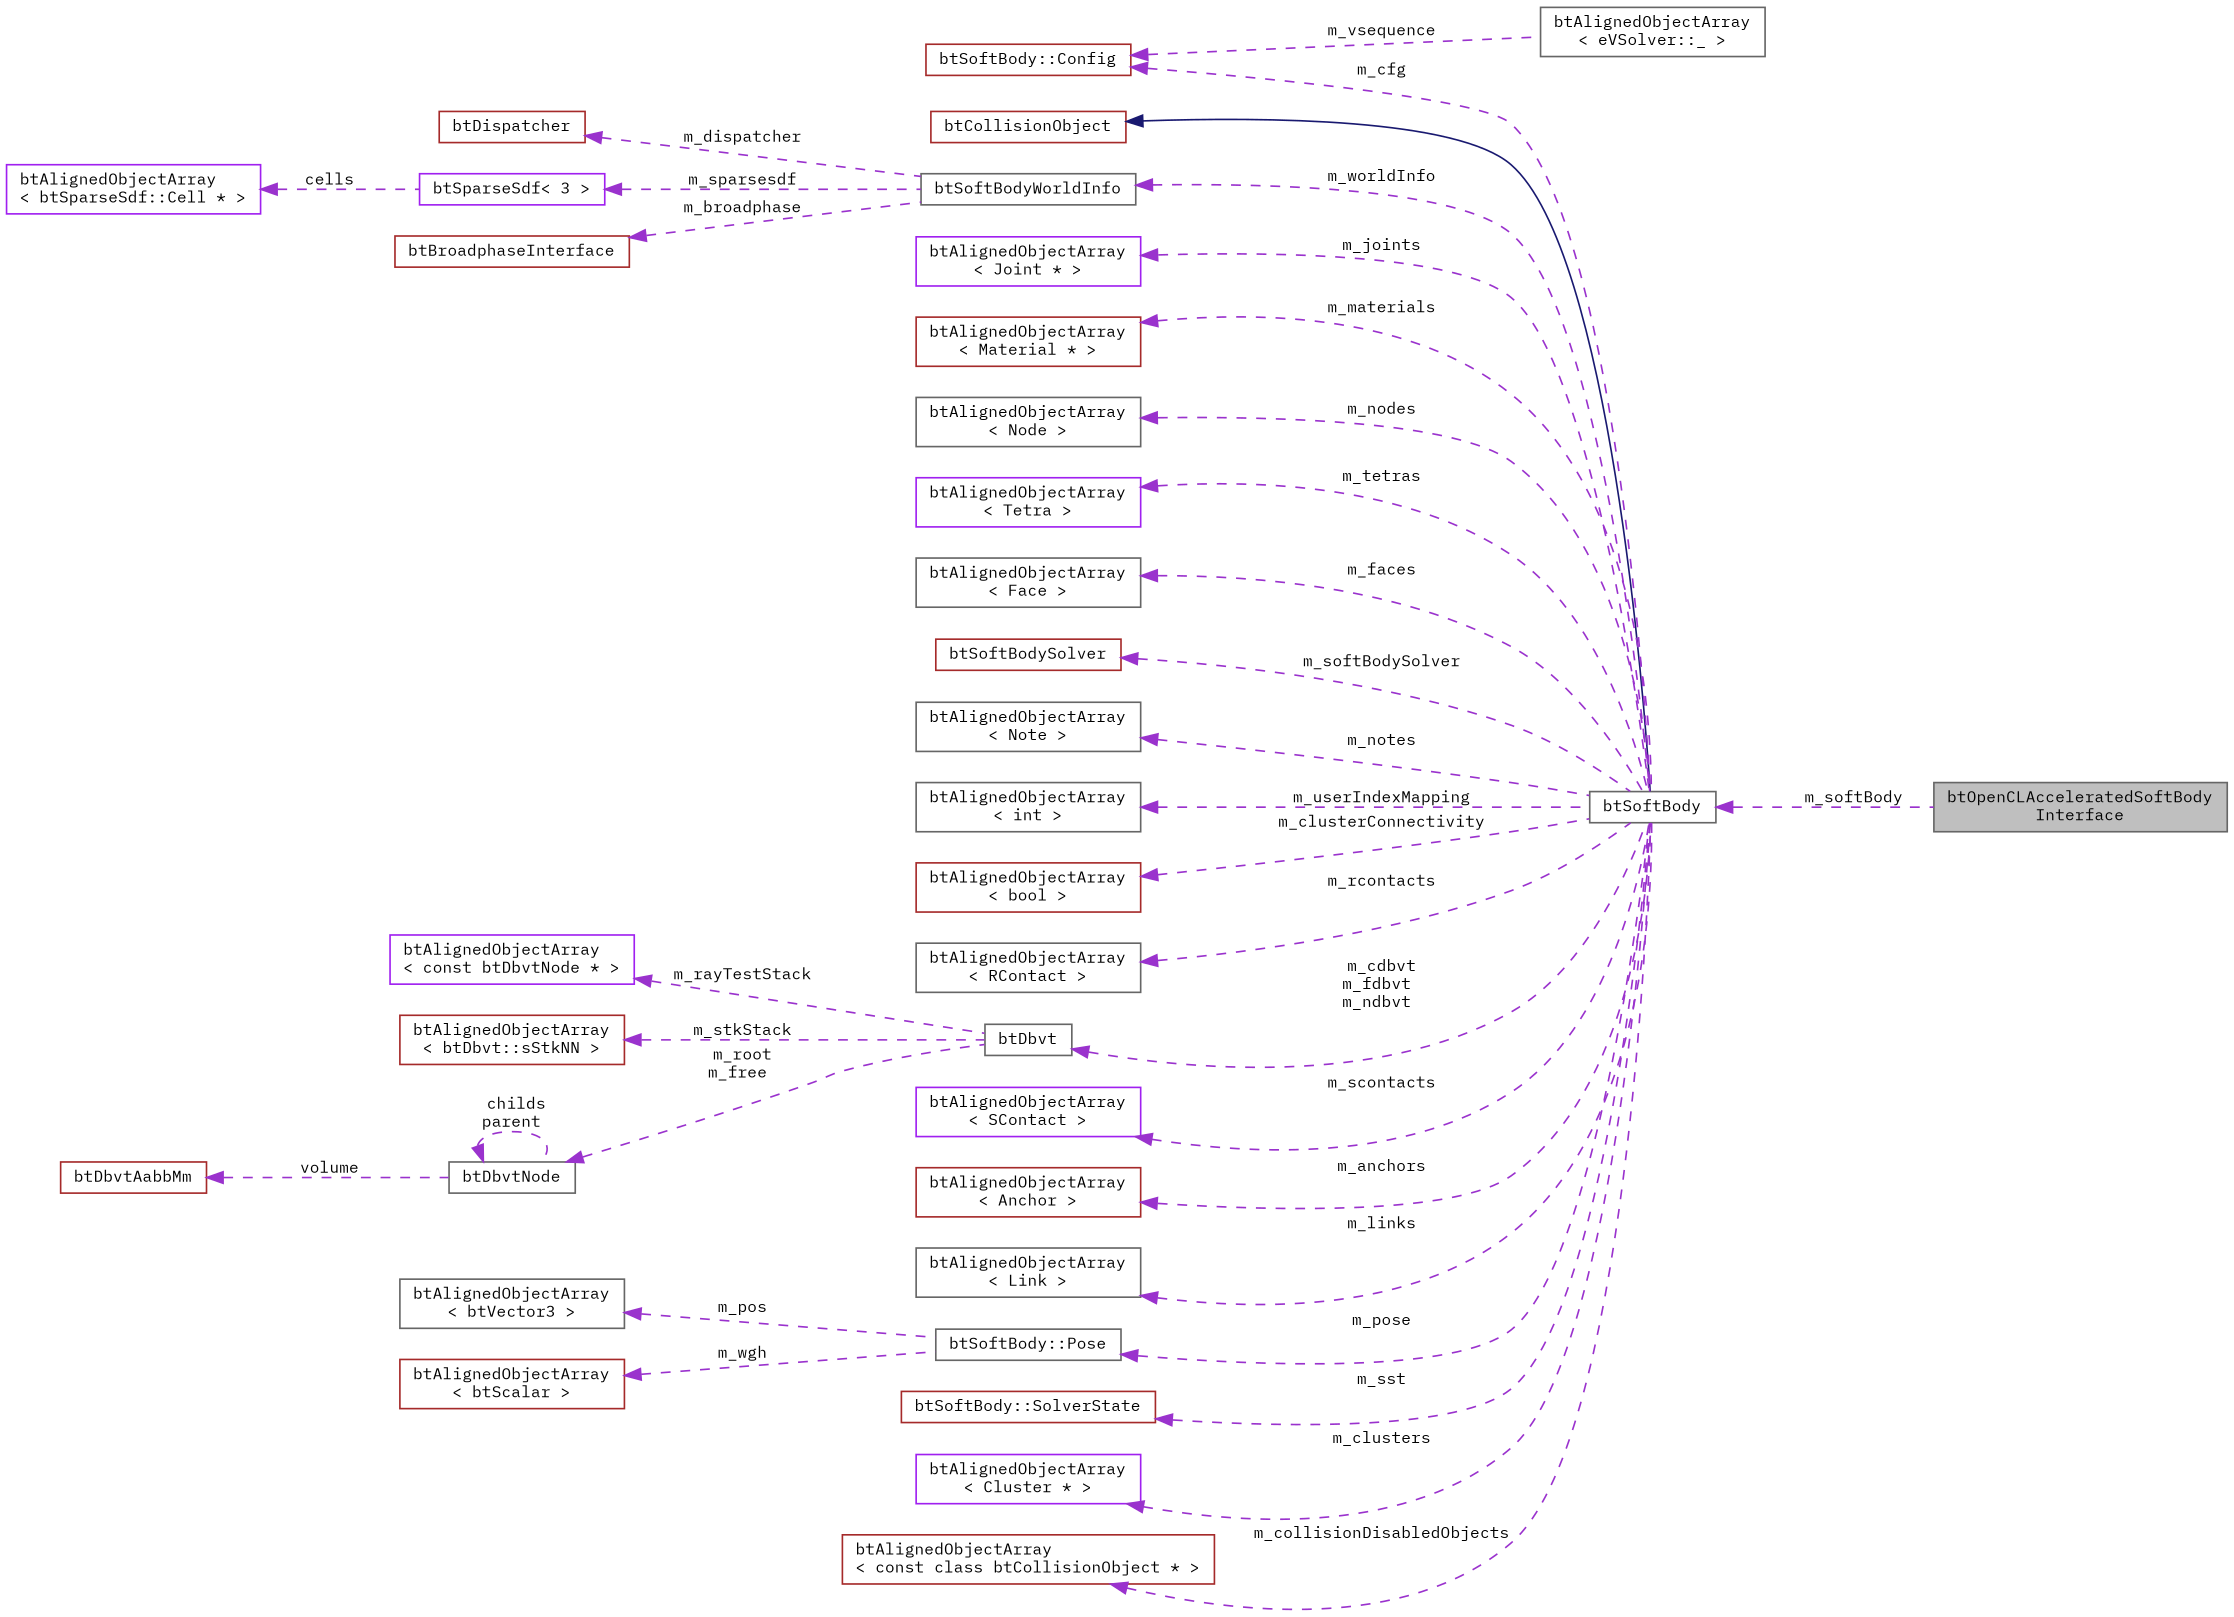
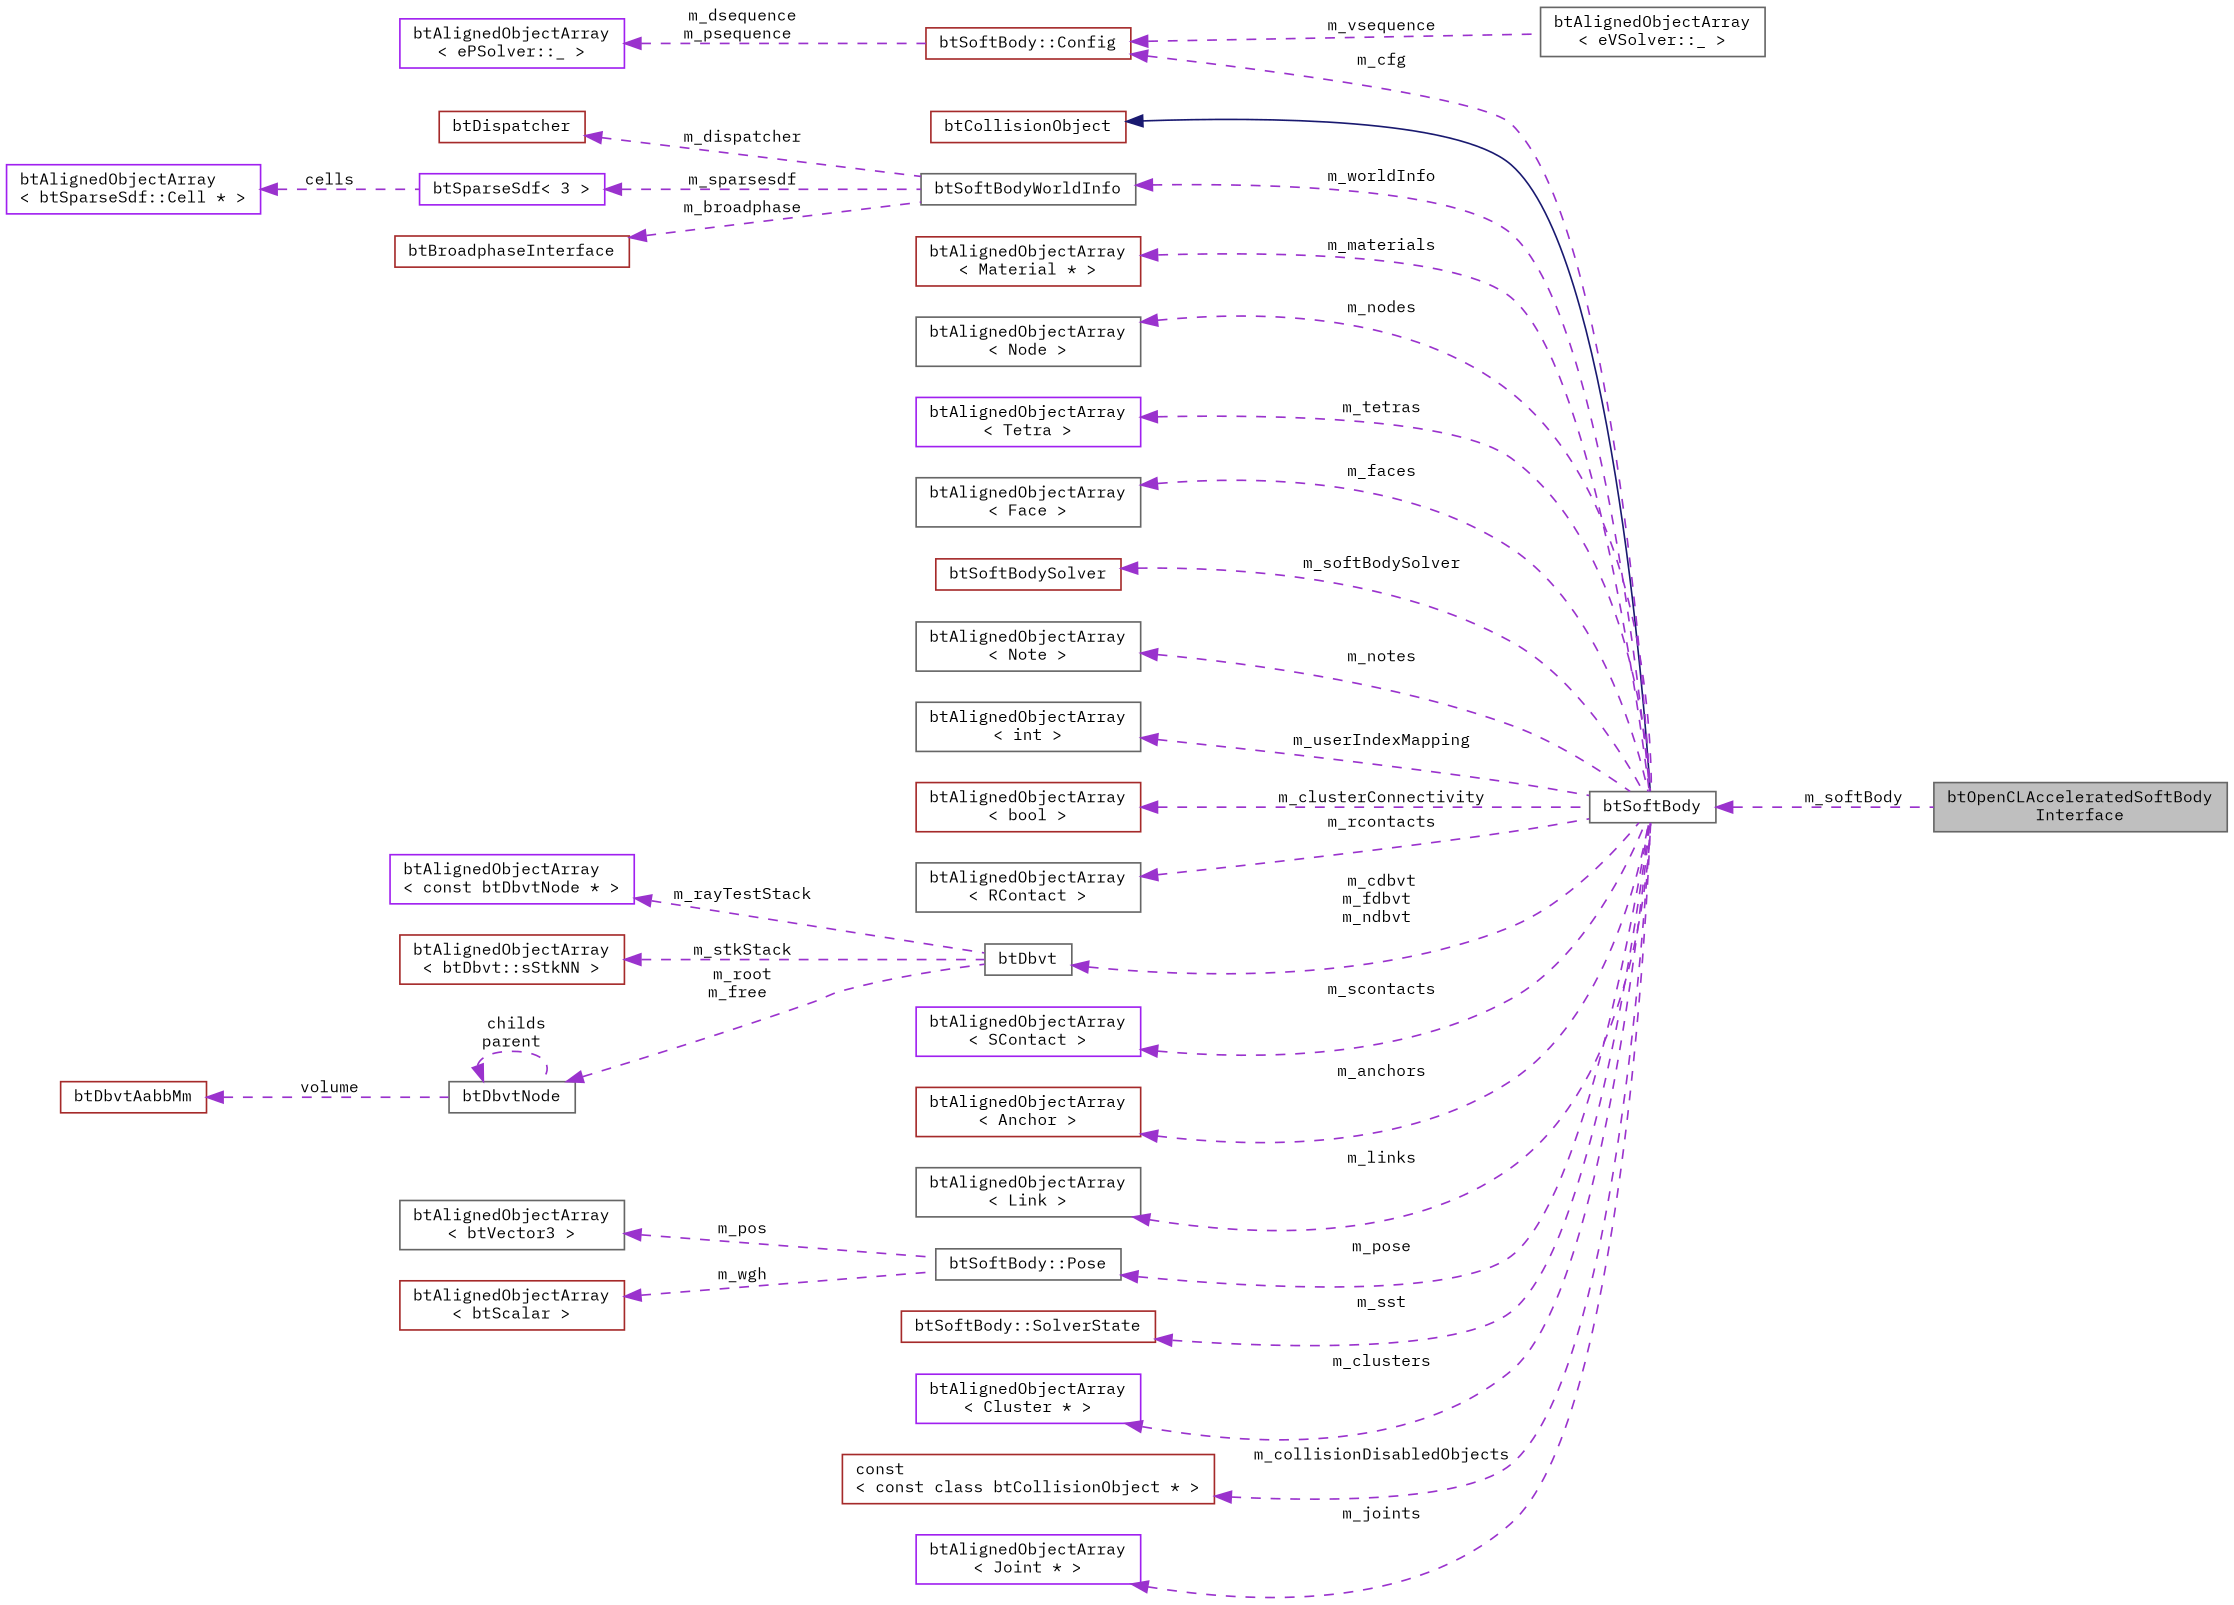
none -> (512, 43)
(1028, 1559) -> (1028, 1479)
